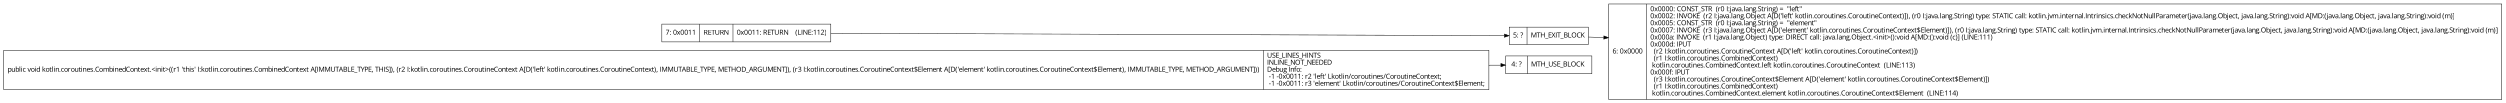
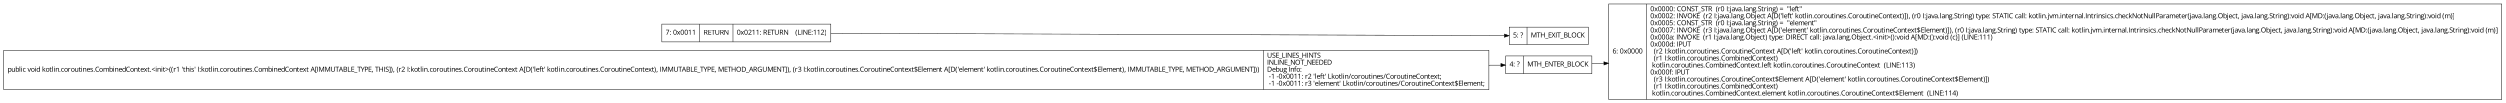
(782, 33) -> (782, 33)
(1596, 37) -> (1598, 64)
(1558, 65) -> (1558, 65)
